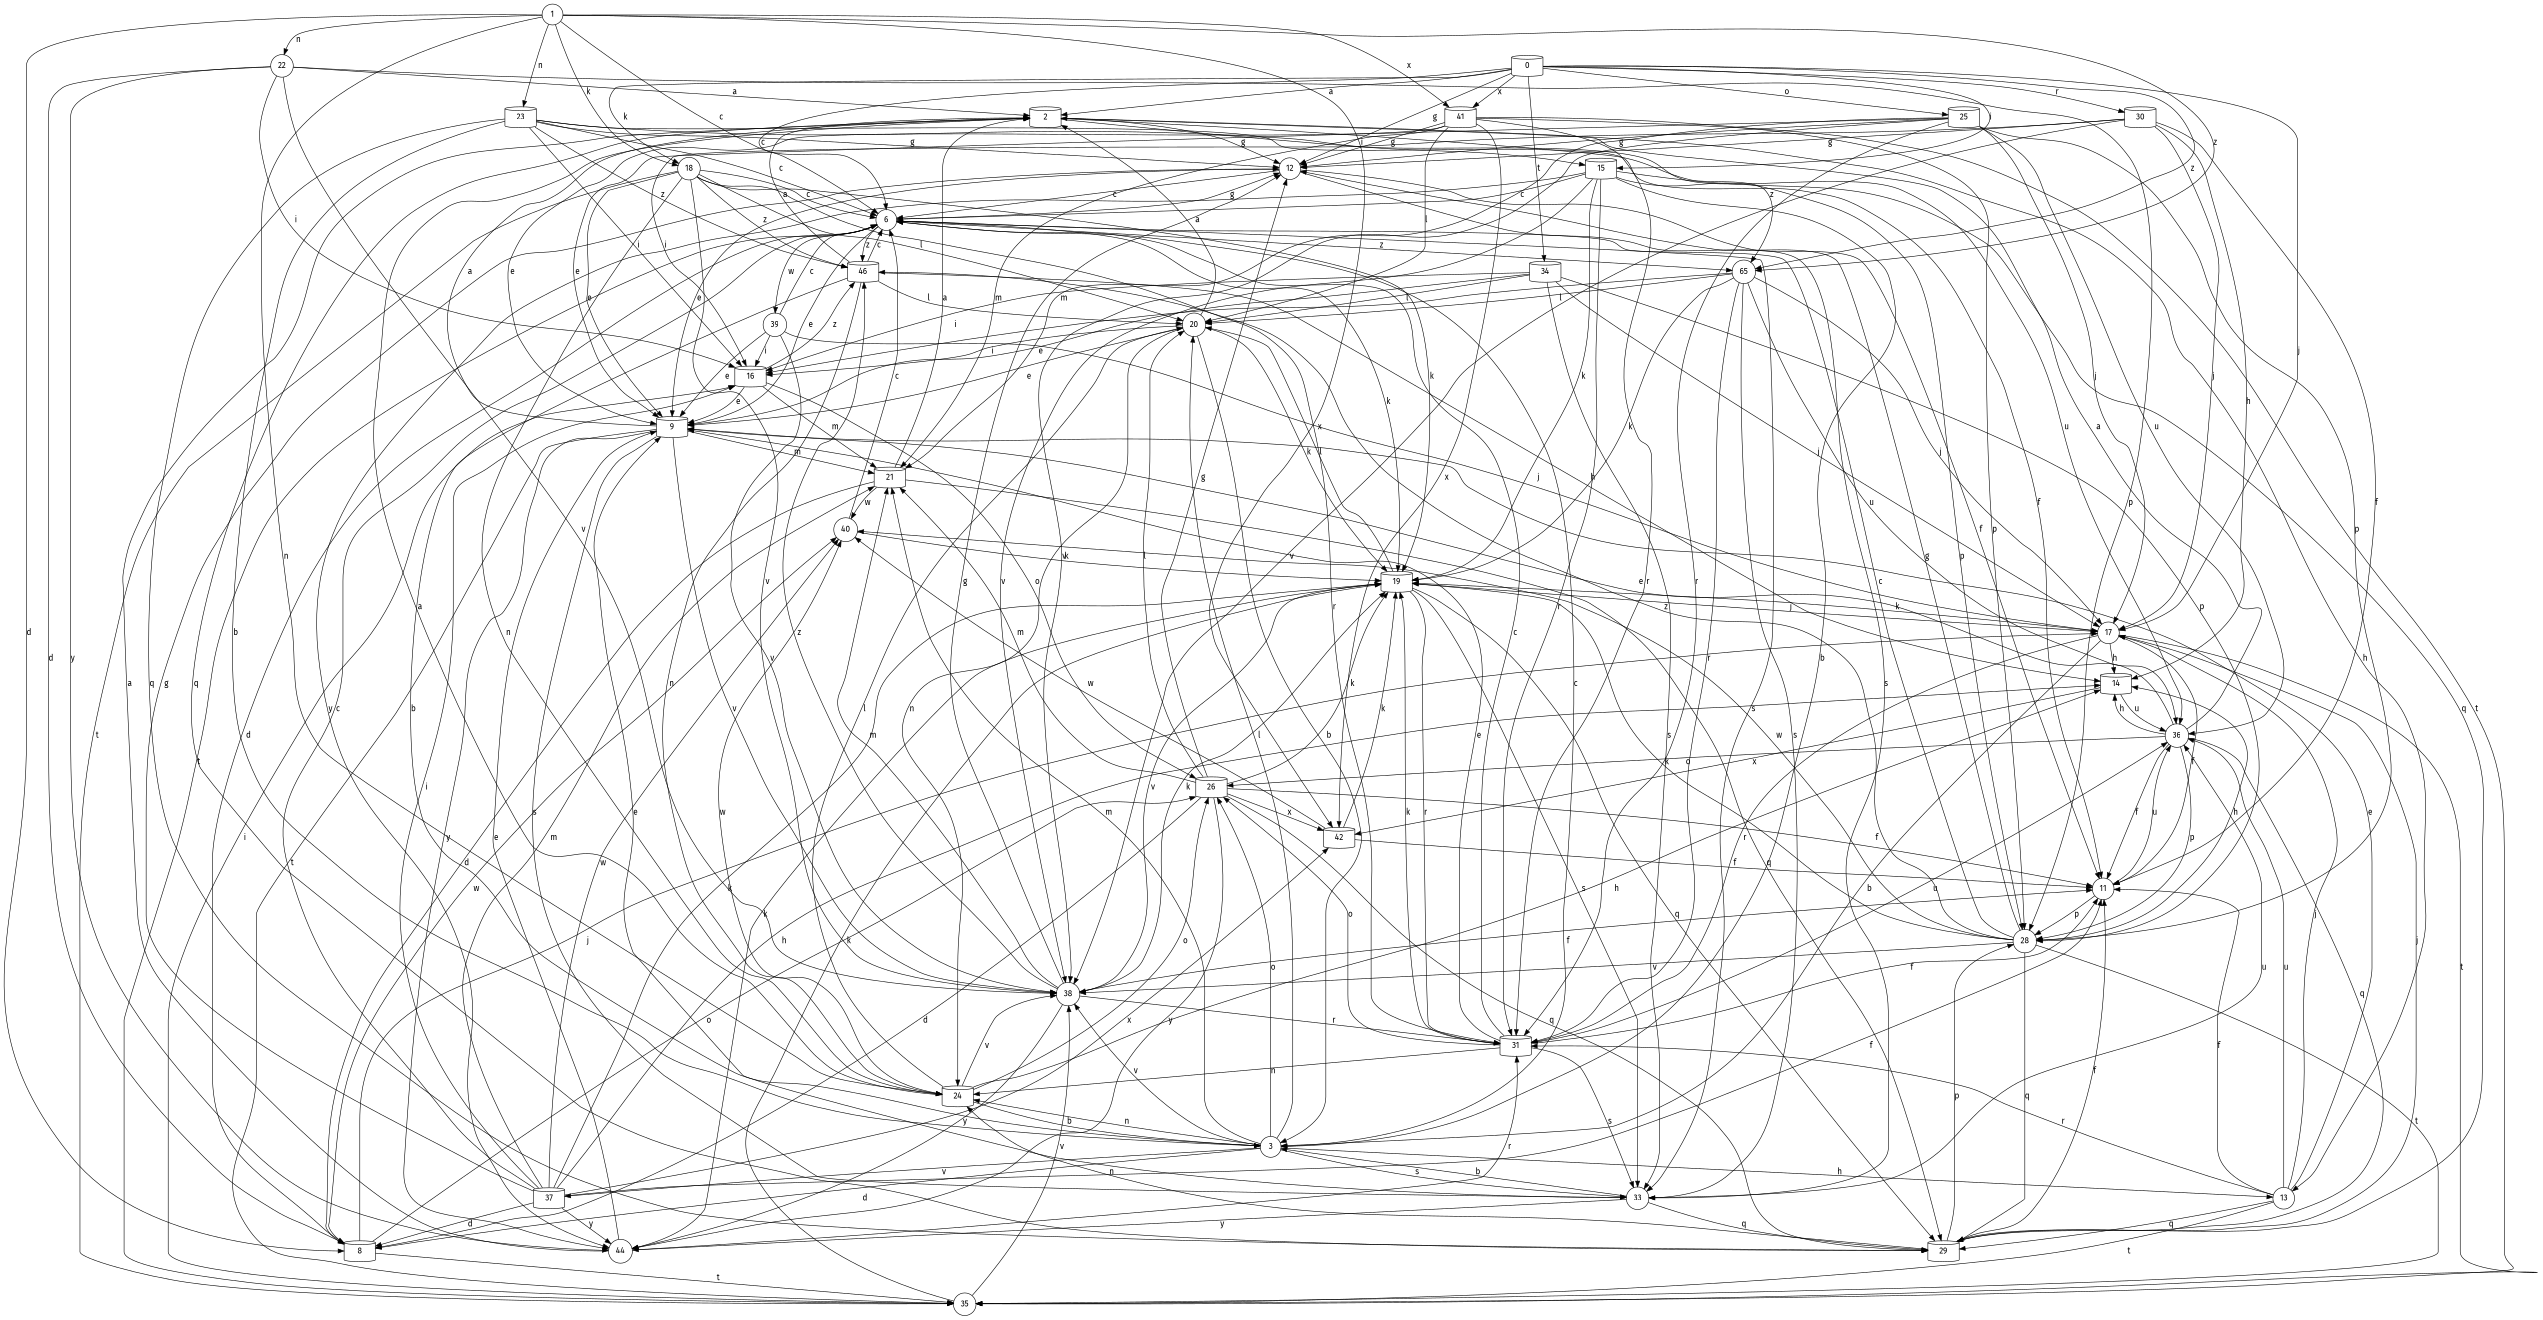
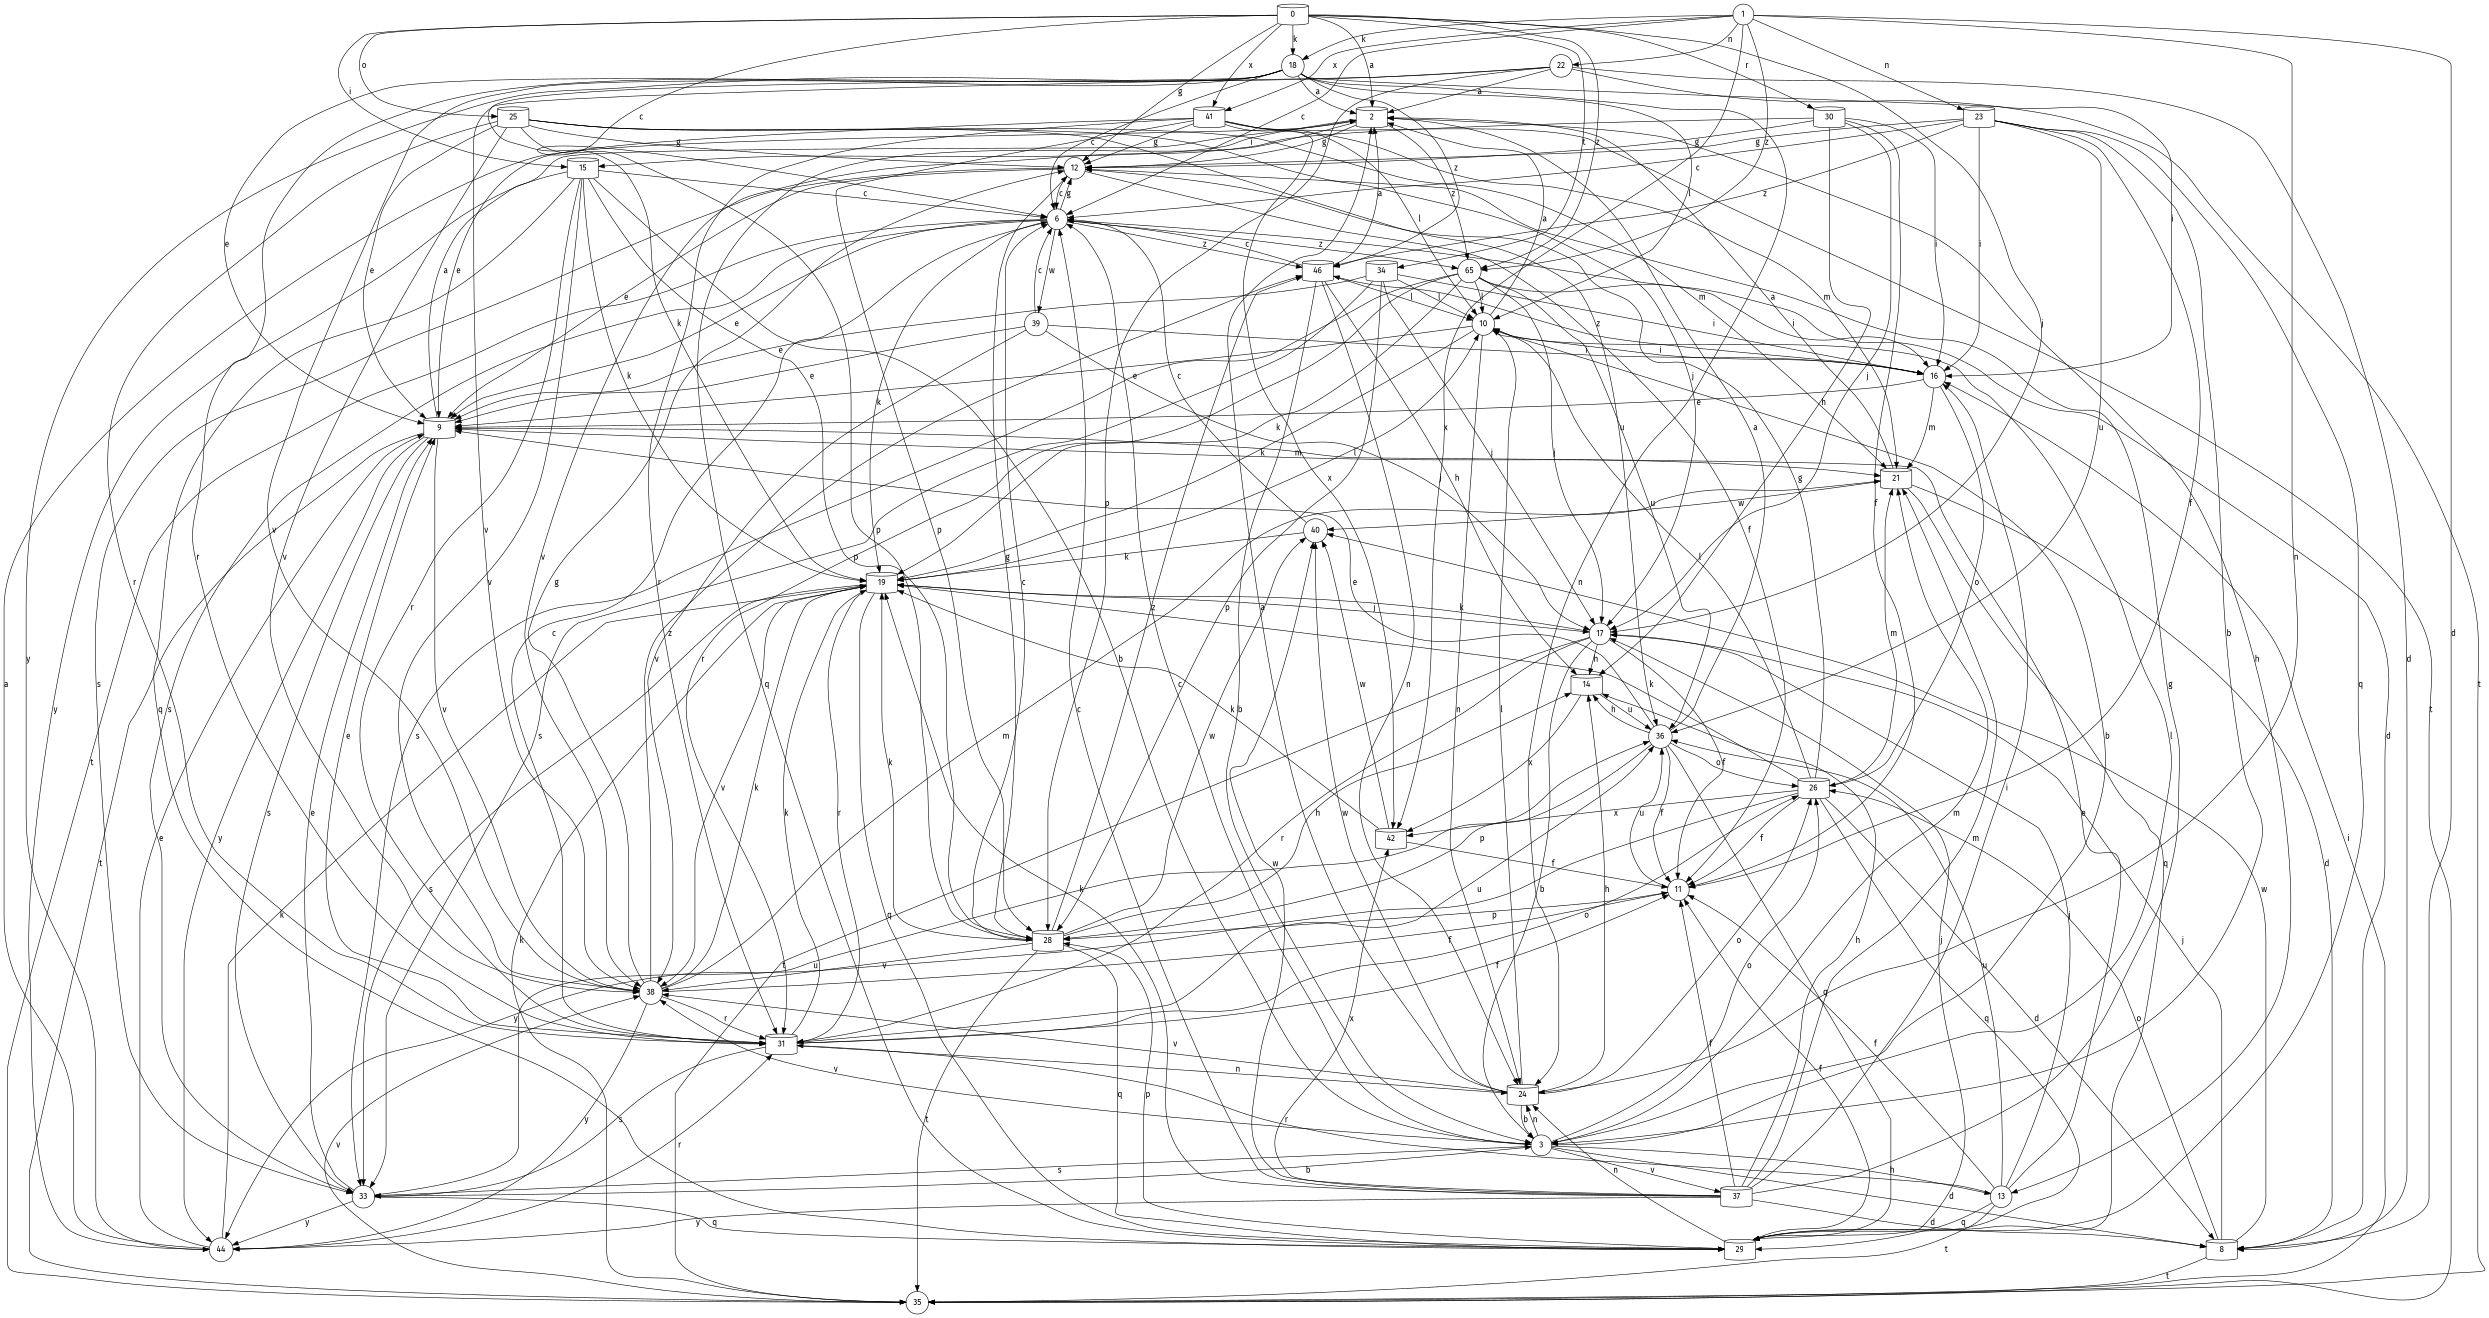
none -> (1323, 101)
(1194, 325) -> (1483, 324)
(750, 377) -> (1934, 377)
(2025, 941) -> (1048, 941)
